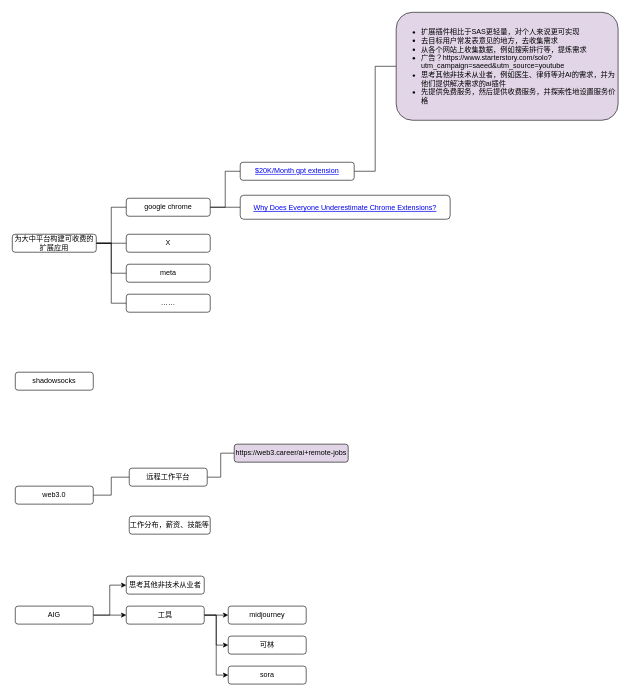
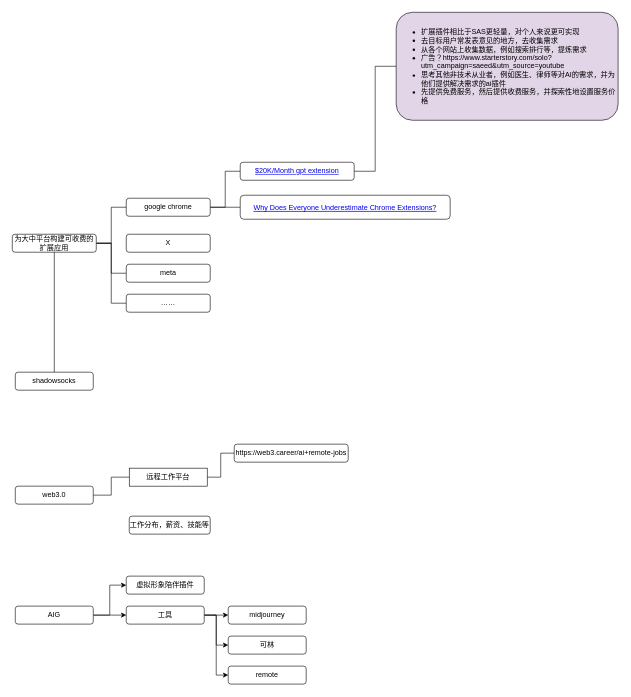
(119, 243) -> (54, 312)
(291, 453) -> (291, 453)
(168, 477) -> (168, 477)
(165, 585) -> (165, 585)
(267, 675) -> (267, 675)
